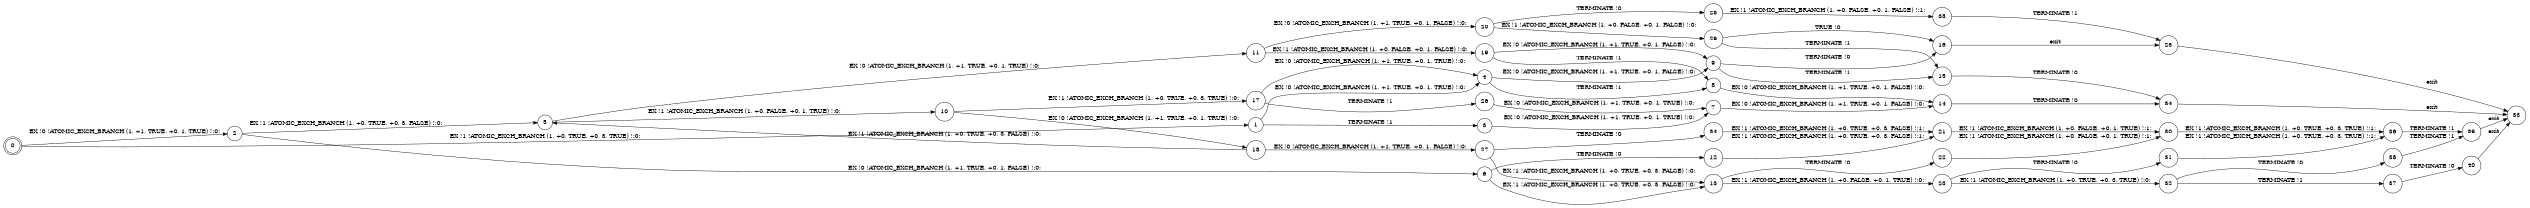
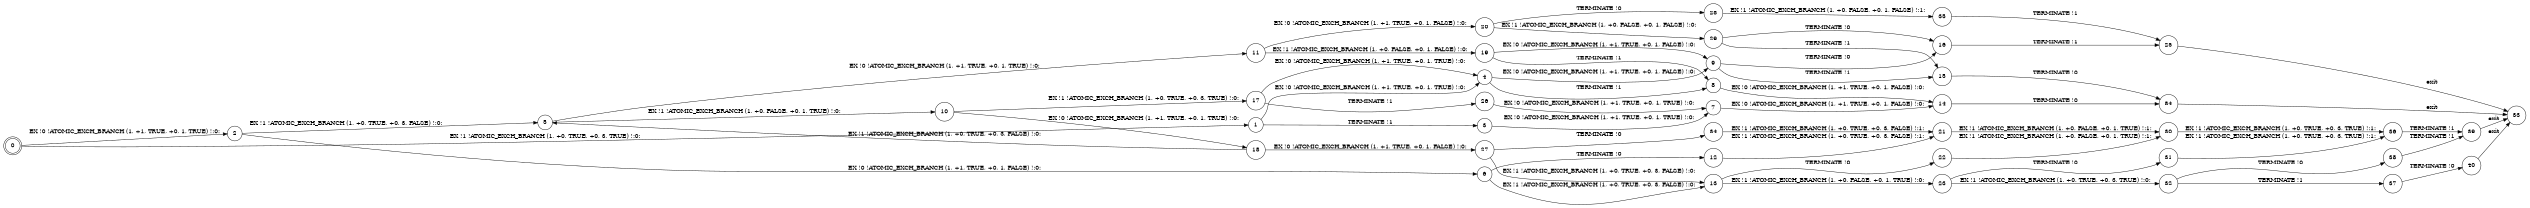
(1828, 28) -> (1828, 28)
(2055, 42) -> (2055, 42)
